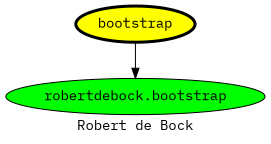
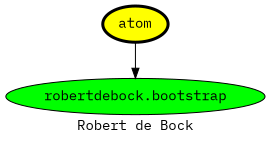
(135, 24) -> (135, 24)
